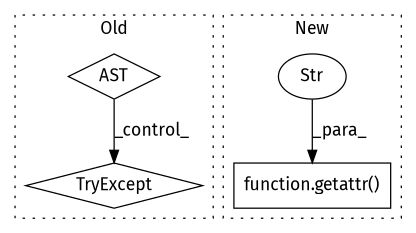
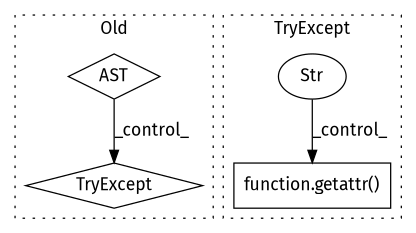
(312, 29) -> (312, 29)
(340, 131) -> (351, 131)
